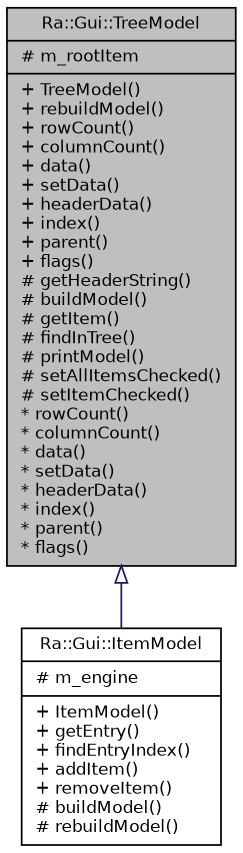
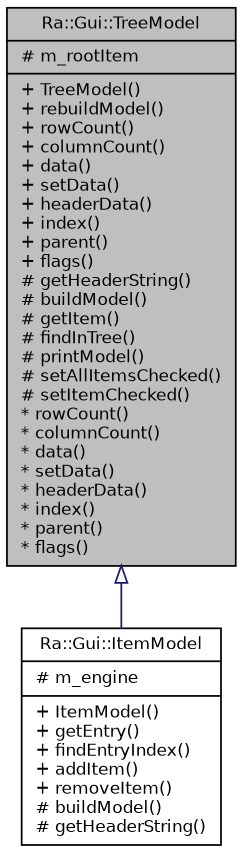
(107, 827) -> (121, 827)
